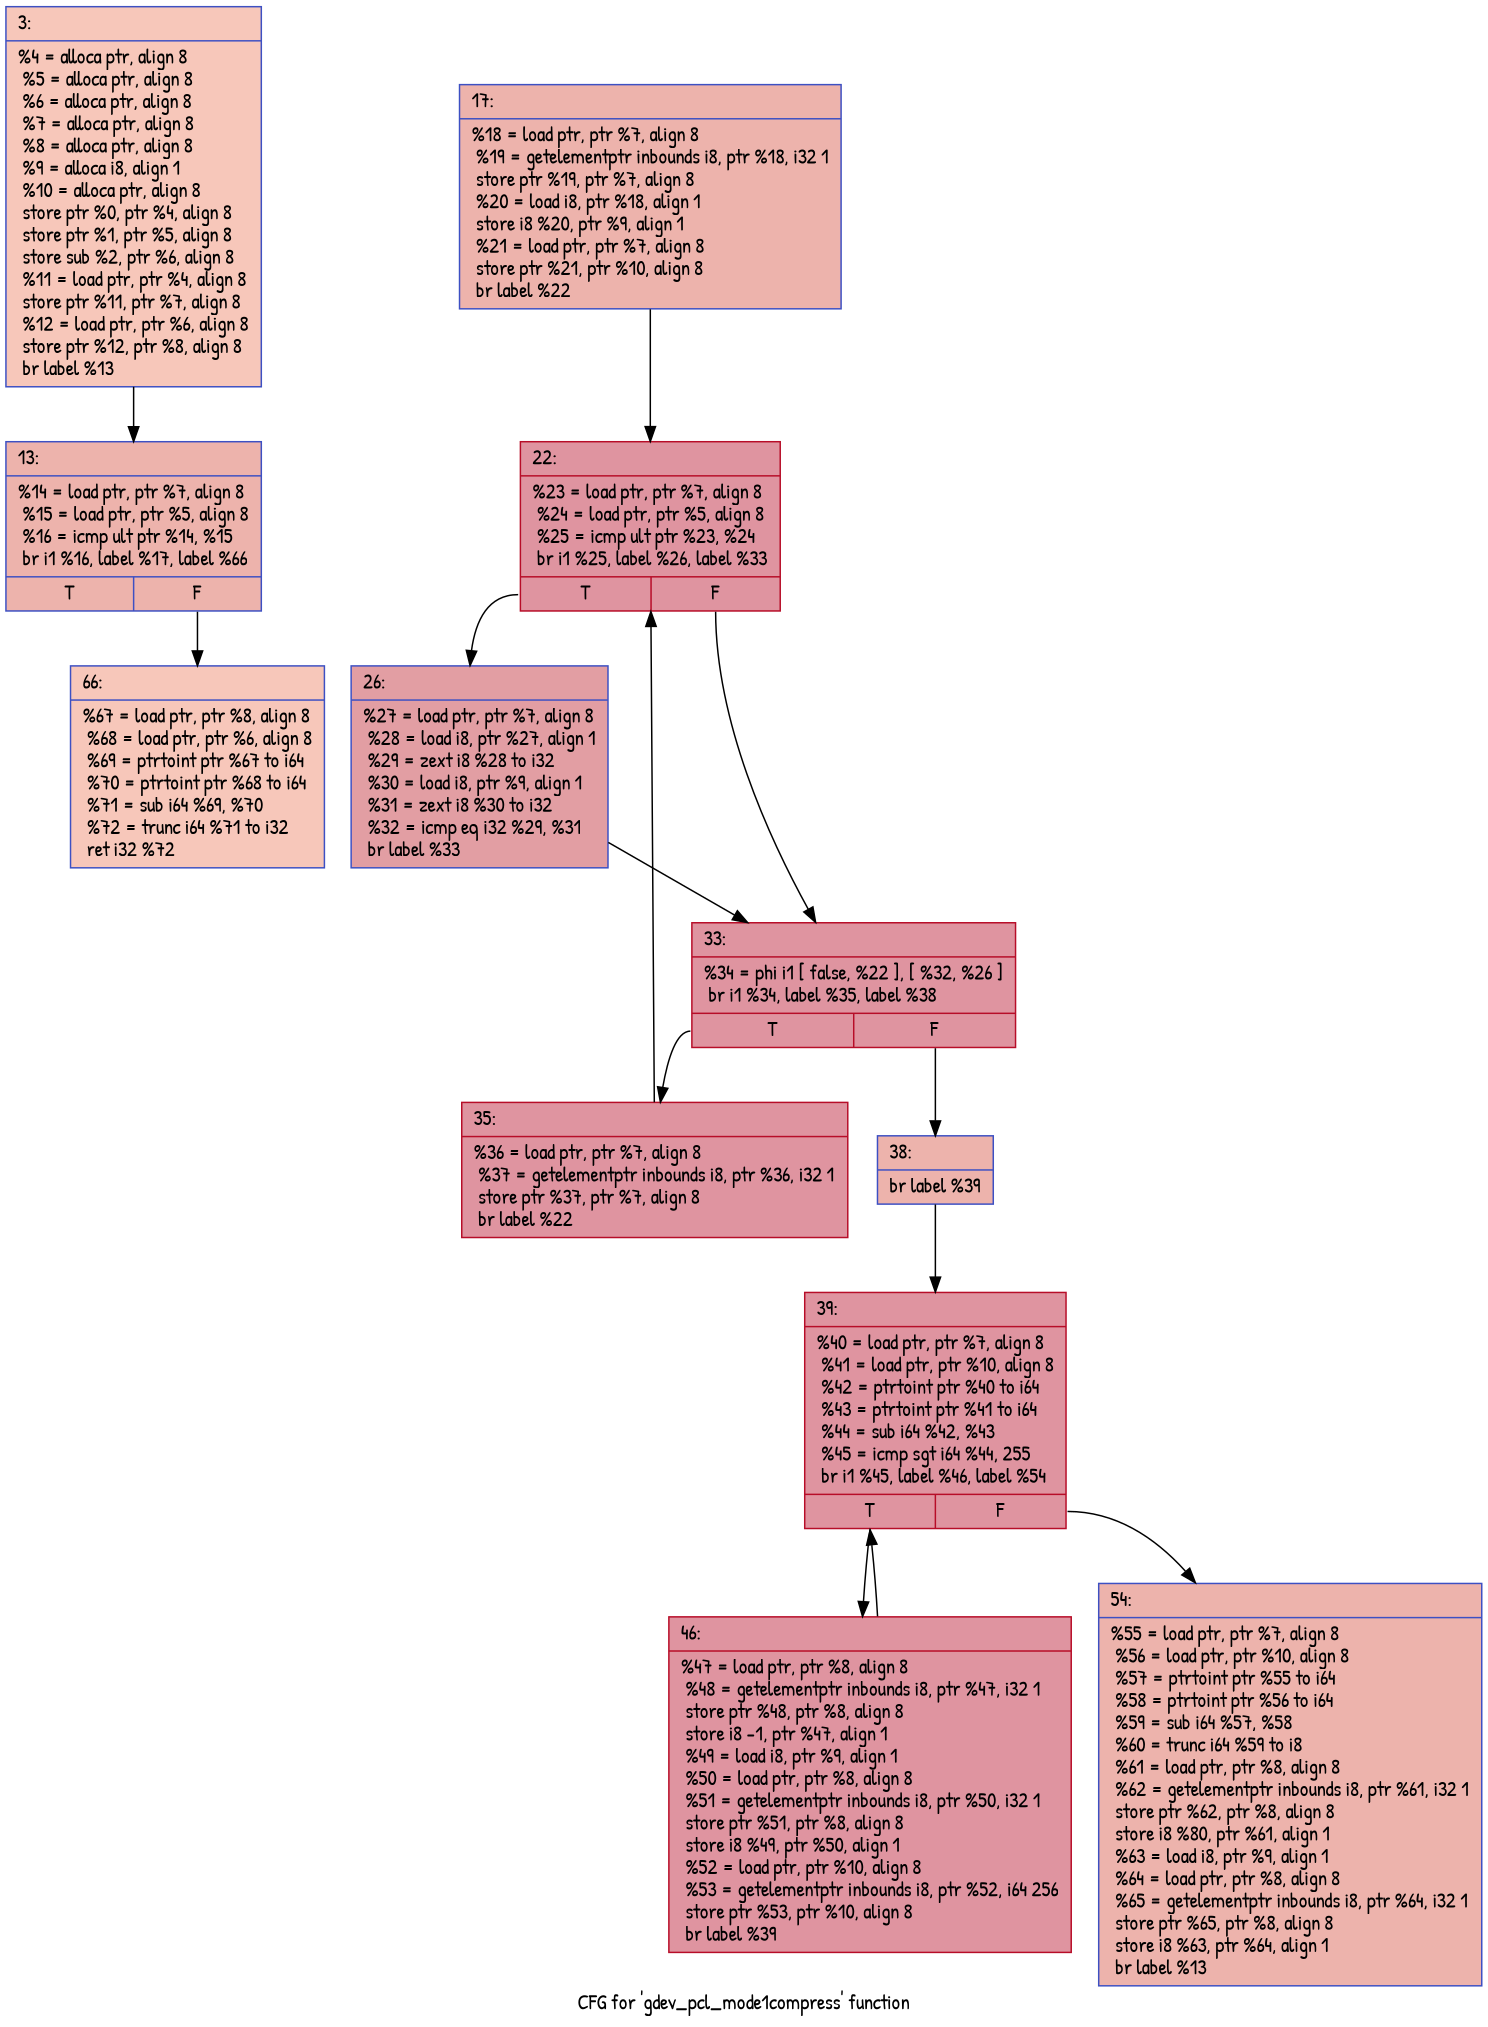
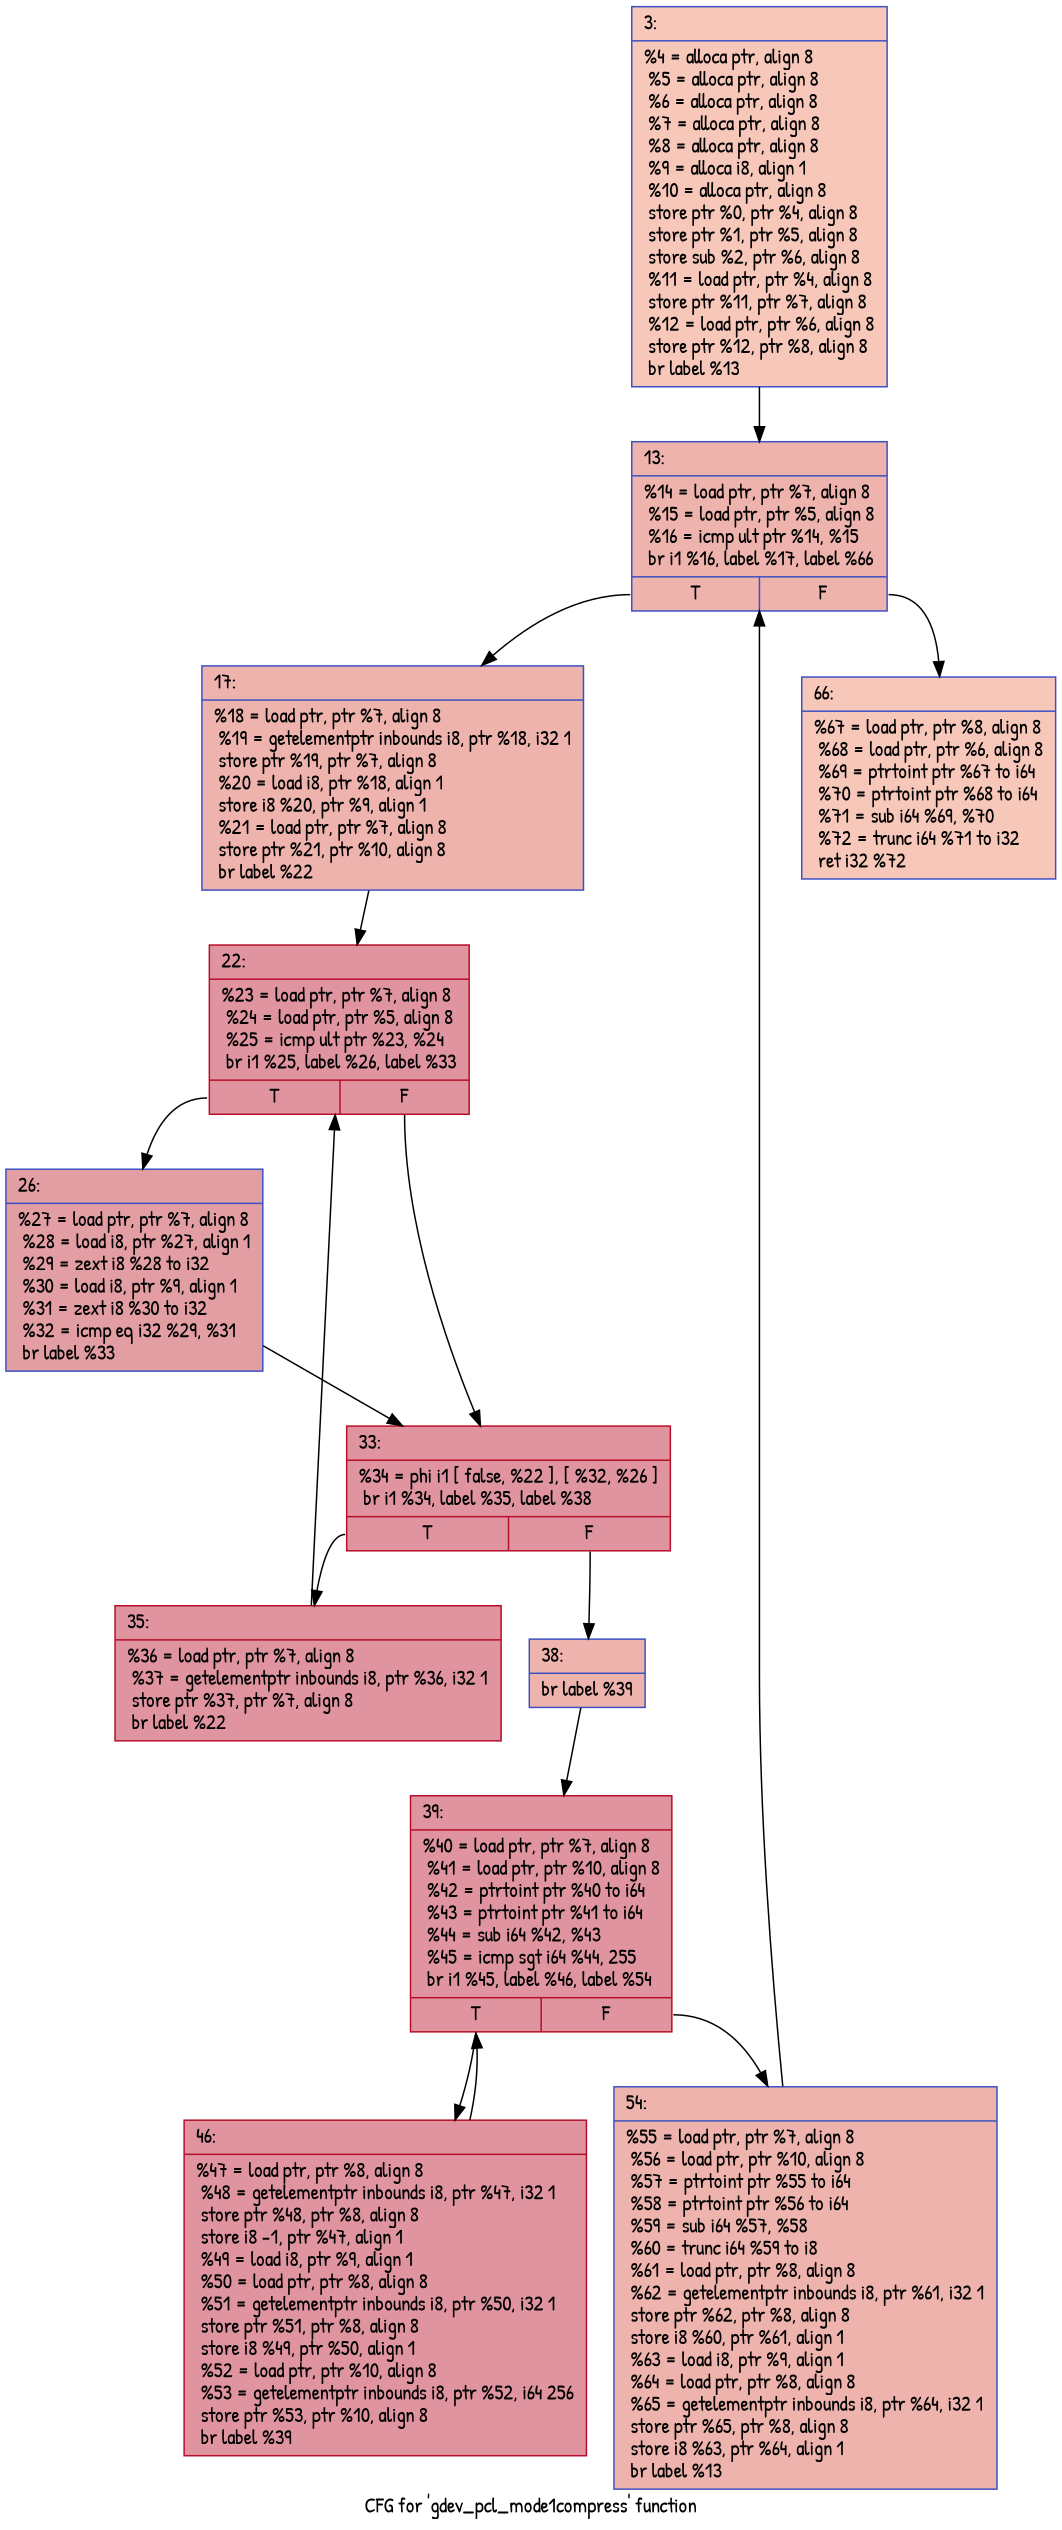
none -> (556, 613)
none -> (759, 1357)
(1220, 1834) -> (736, 2338)
